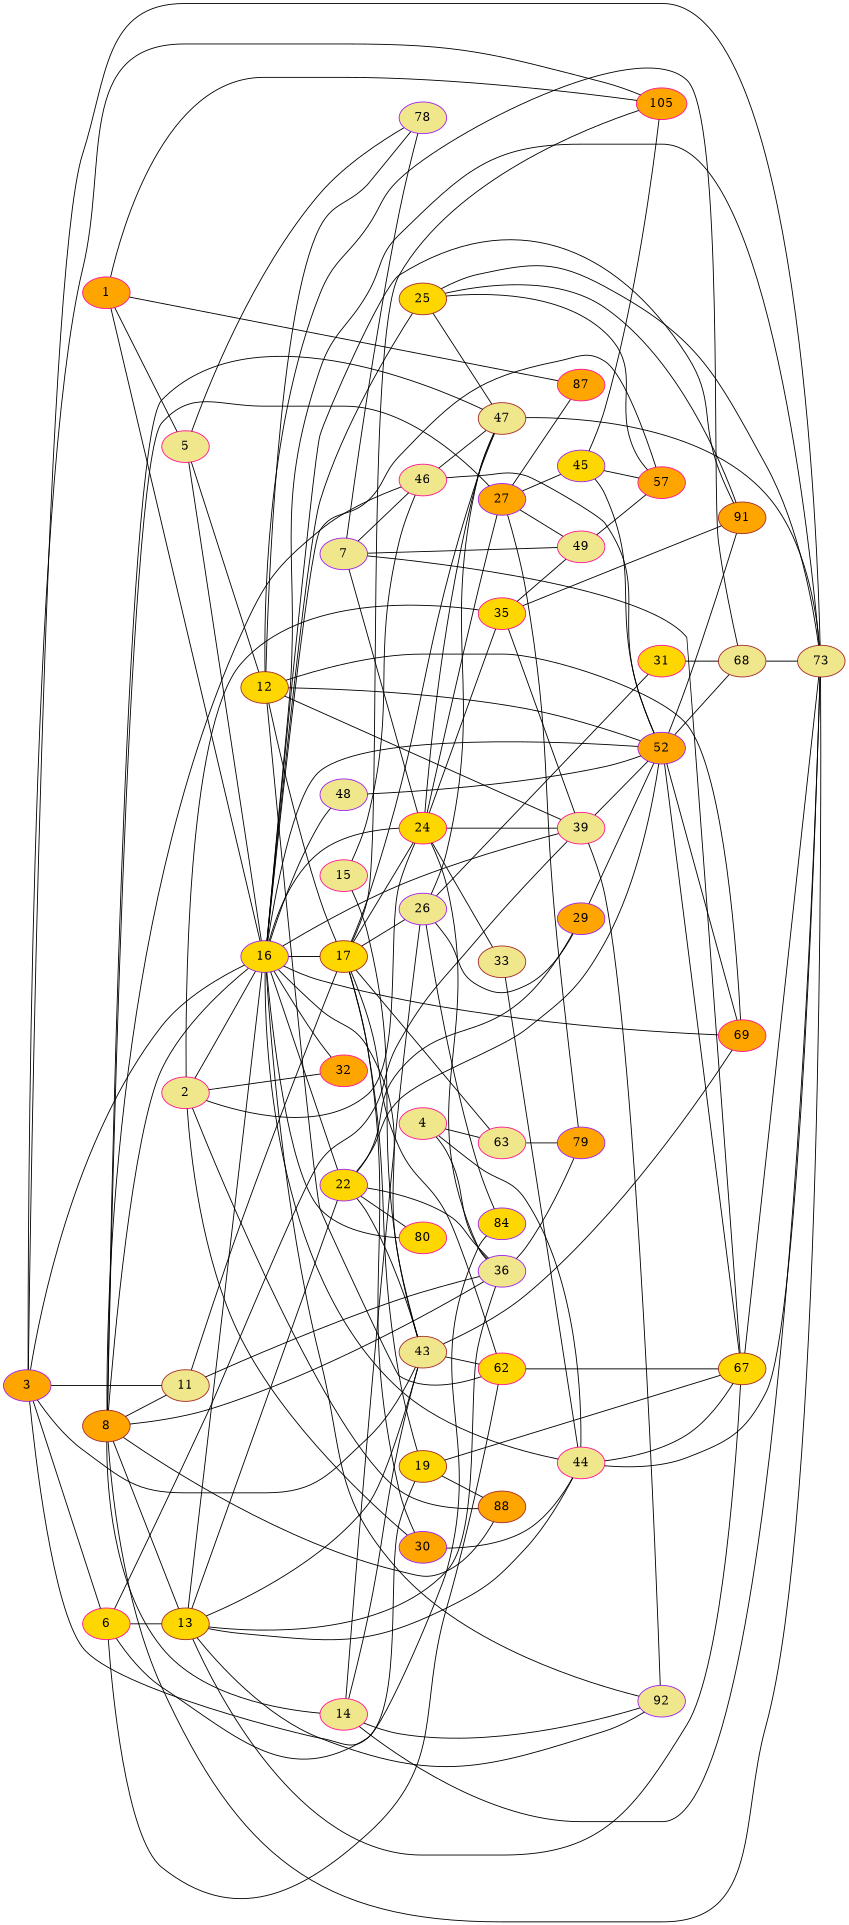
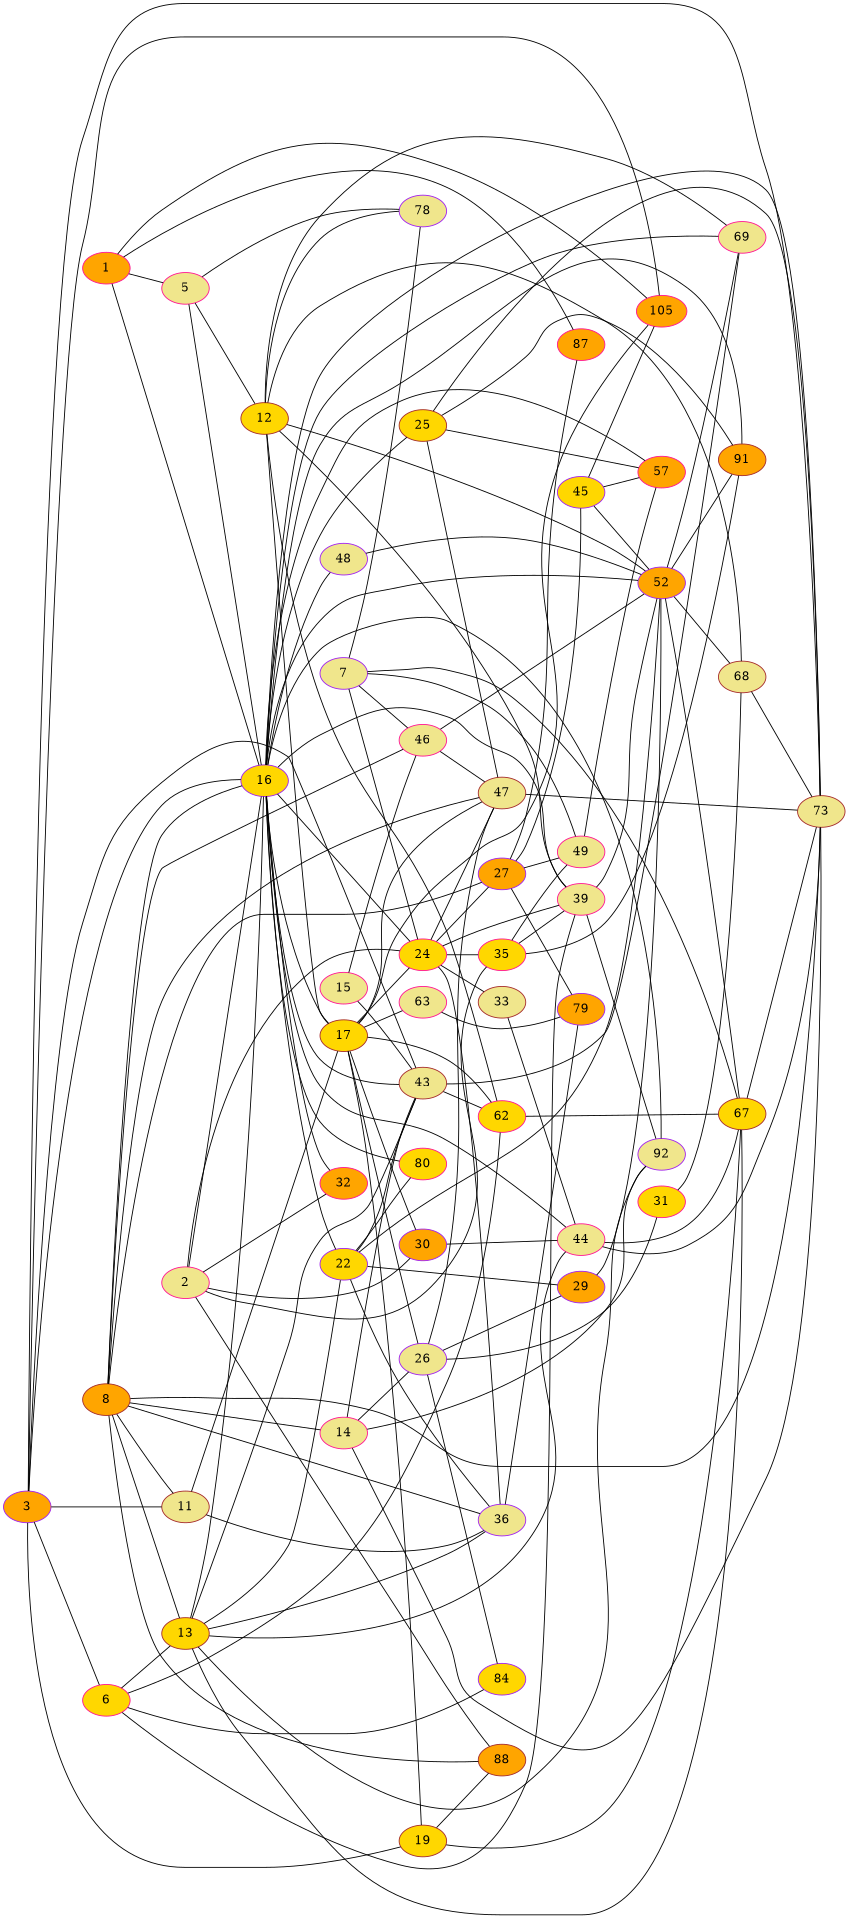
(742, 1036) -> (742, 237)
(423, 1124) -> none
